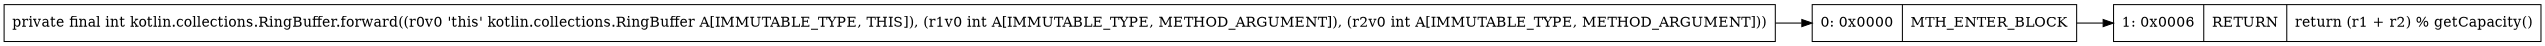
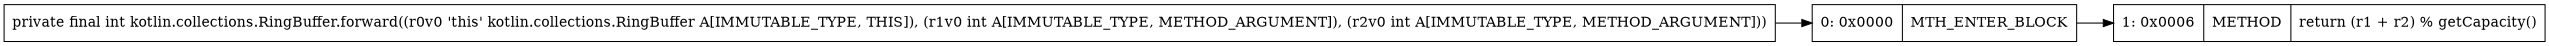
(2245, 23) -> (2247, 23)
